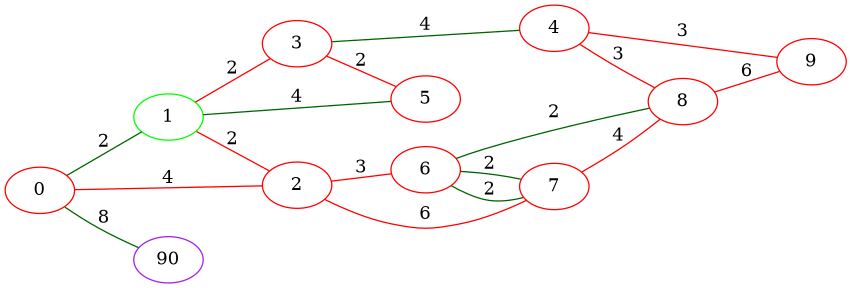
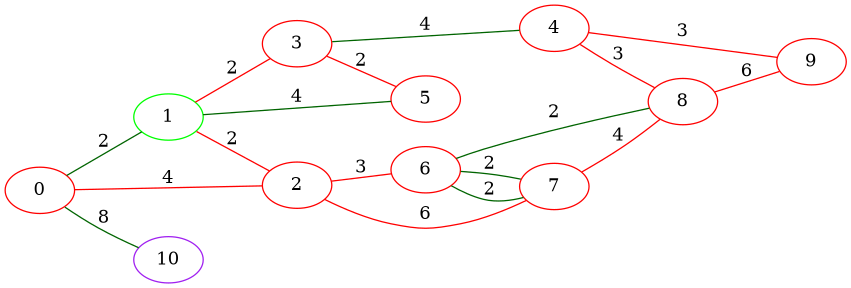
(168, 260) -> (168, 260)
